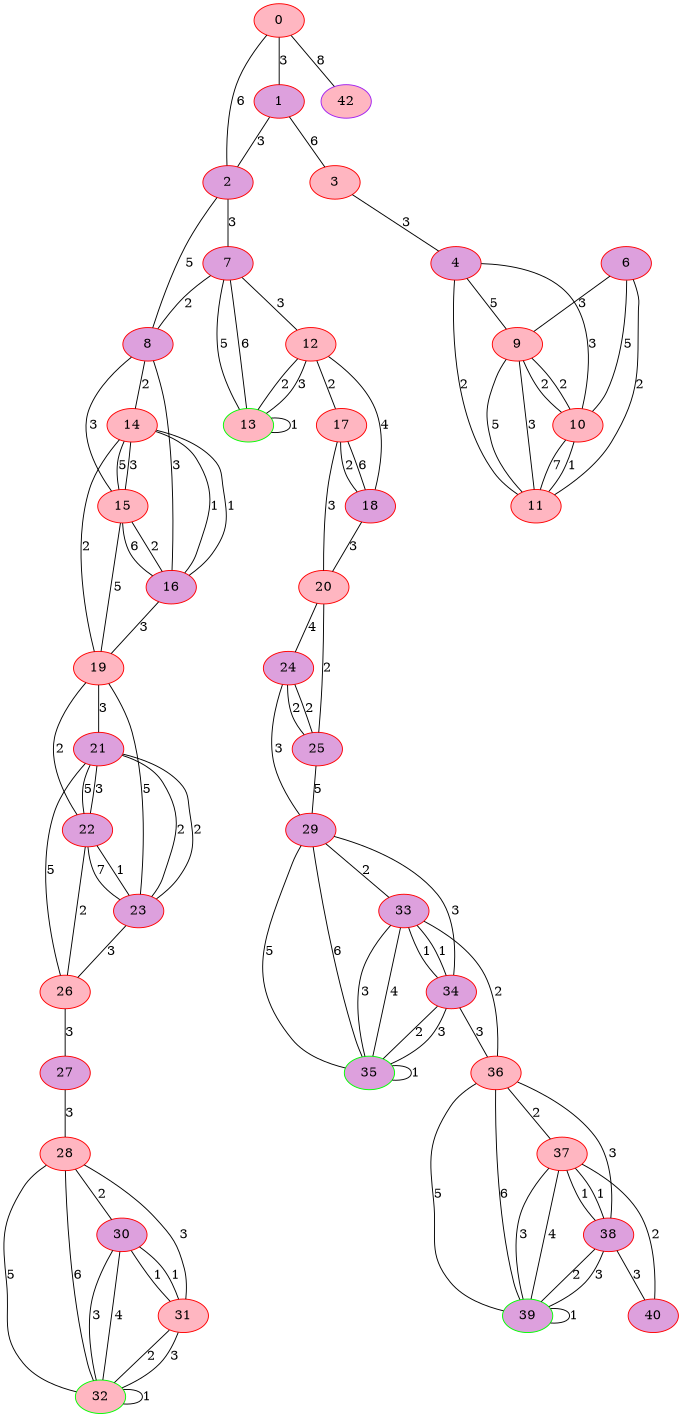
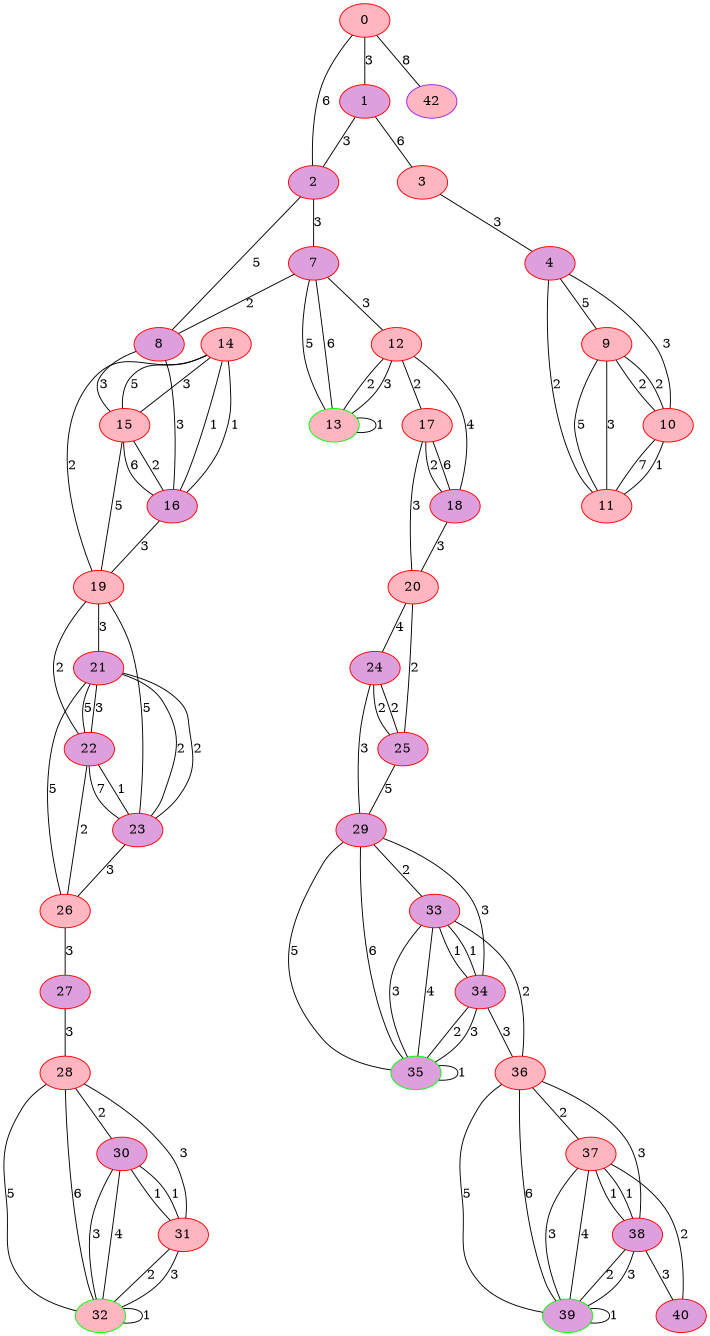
(626, 263) -> none
(140, 385) -> none
